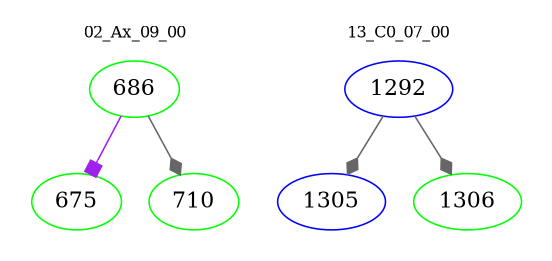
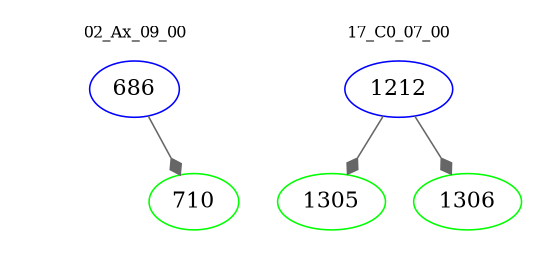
(399, 34) -> (399, 34)
(134, 89) -> (134, 89)
(399, 89) -> (399, 89)
(77, 202) -> none
(332, 202) -> (332, 202)
